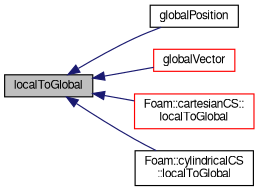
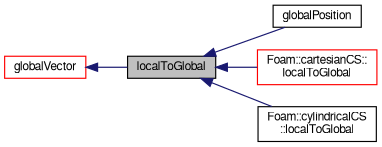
(129, 72) -> (113, 67)
